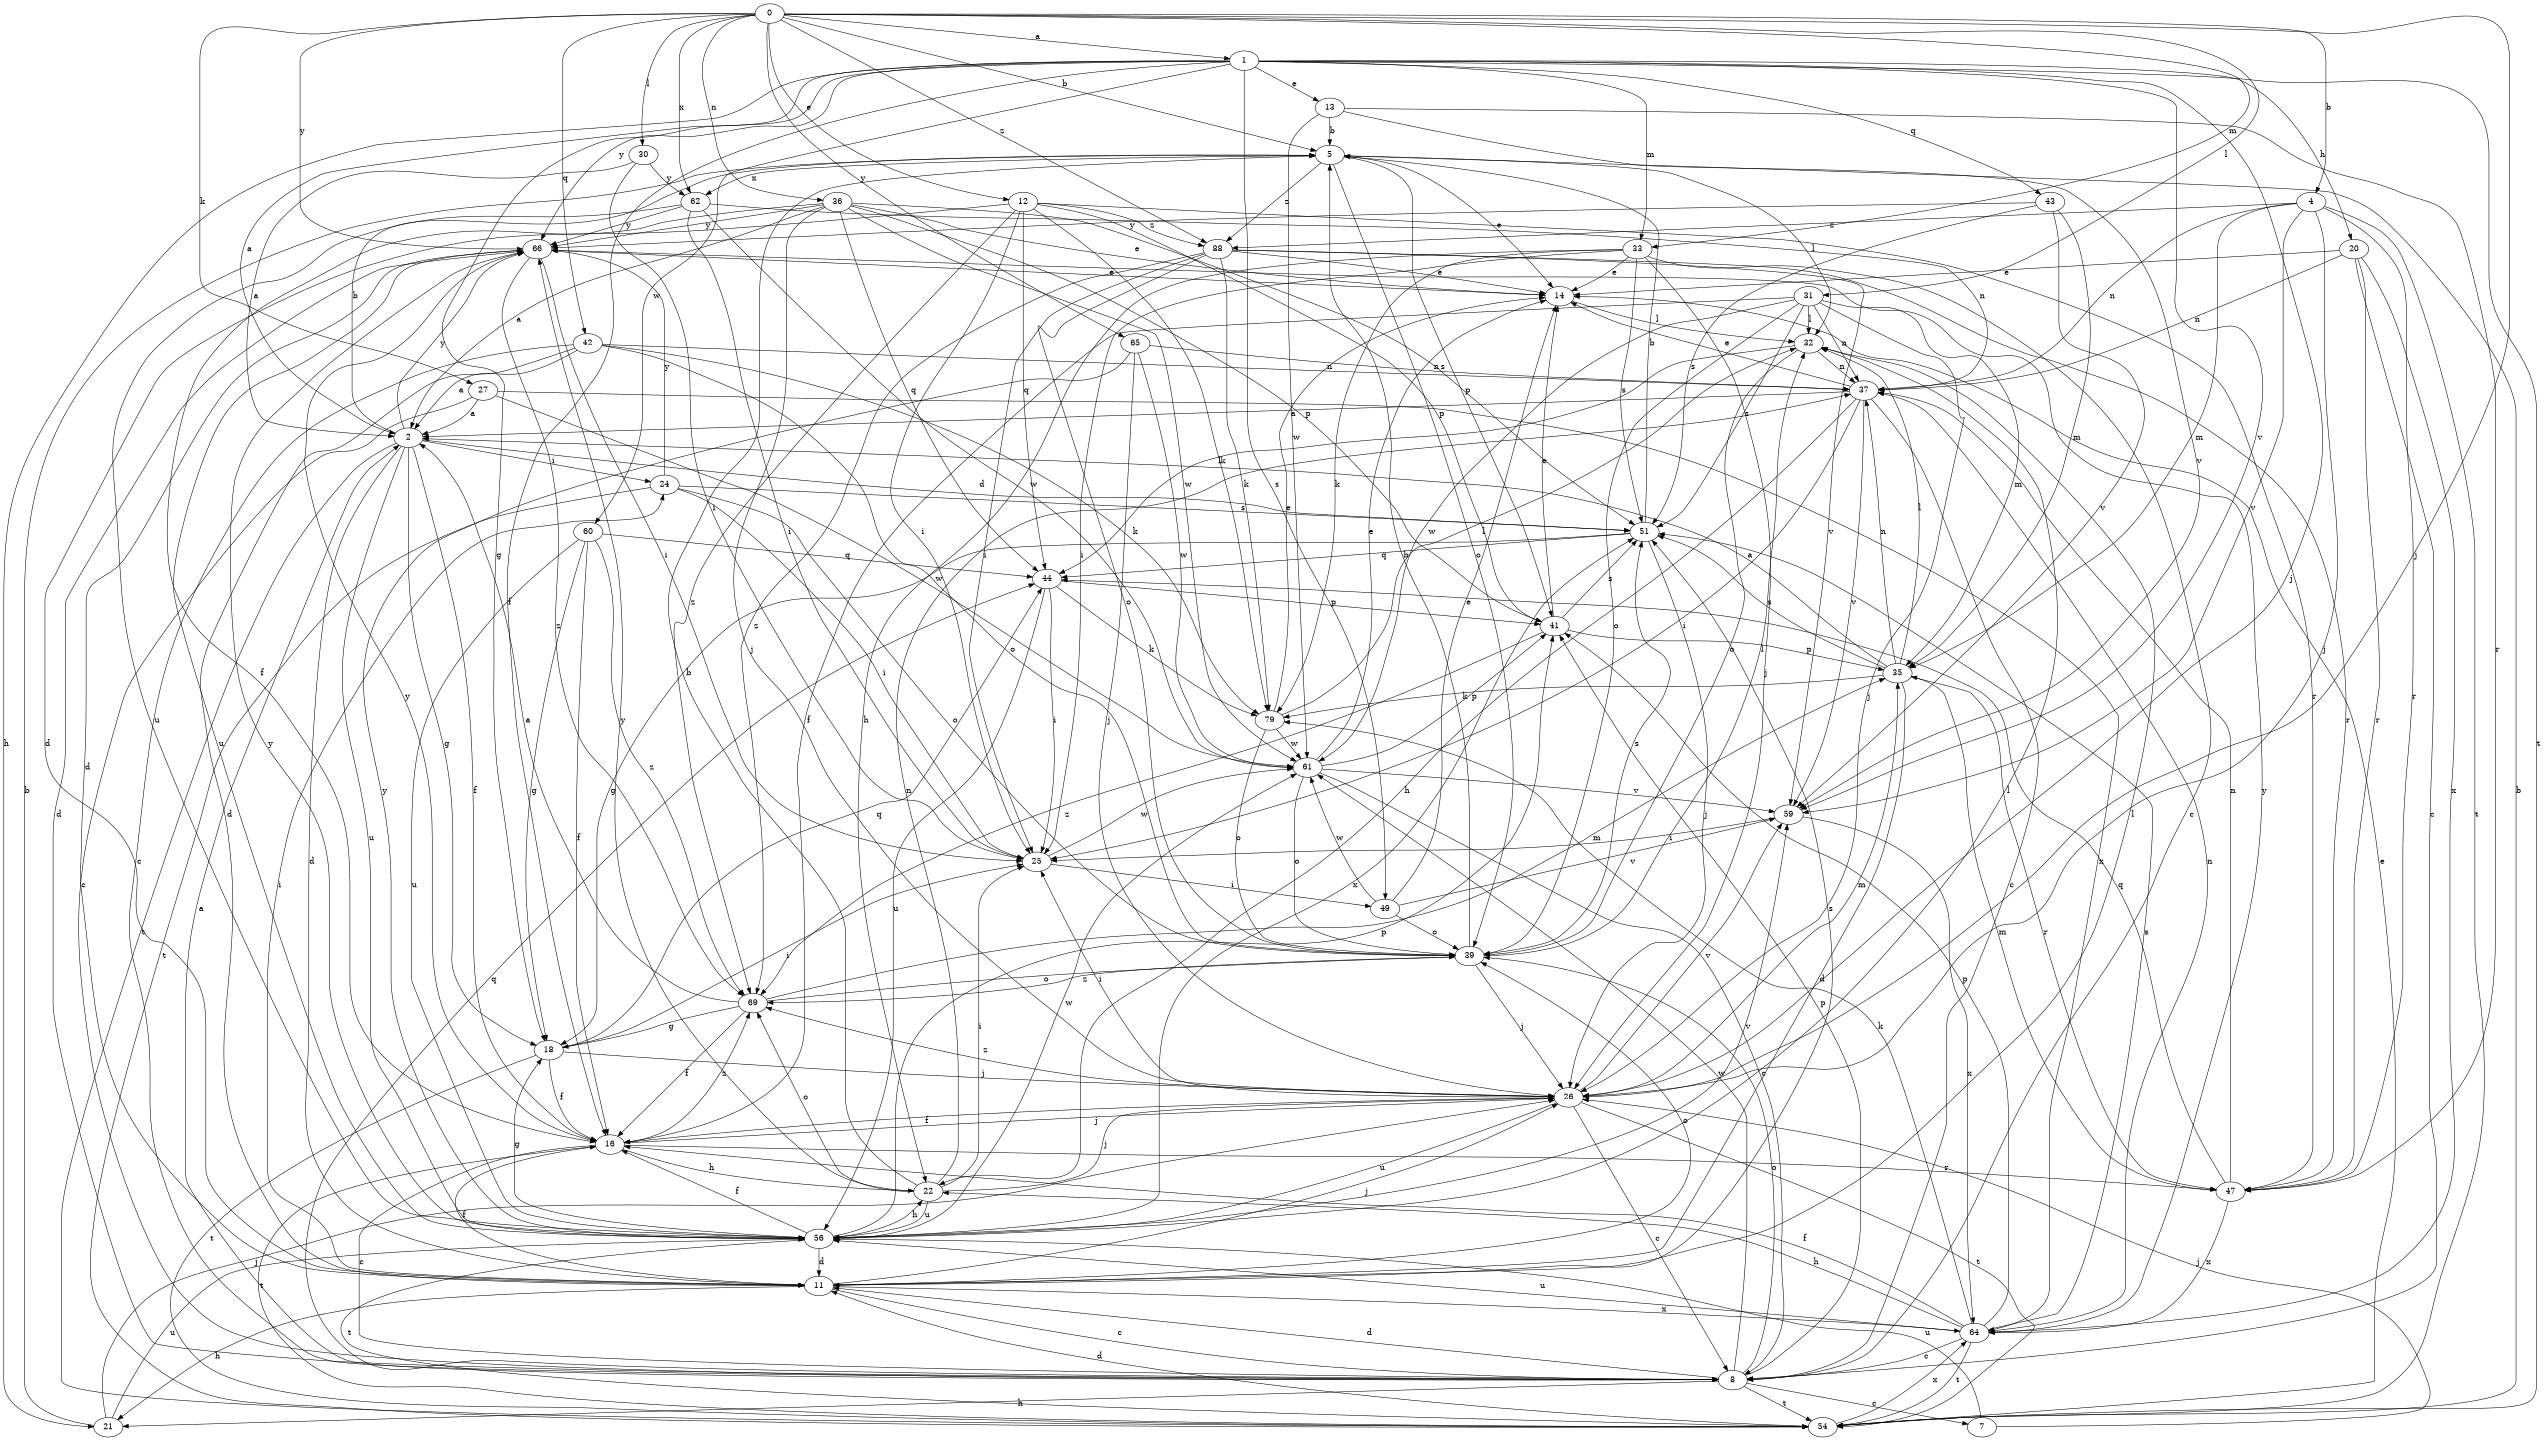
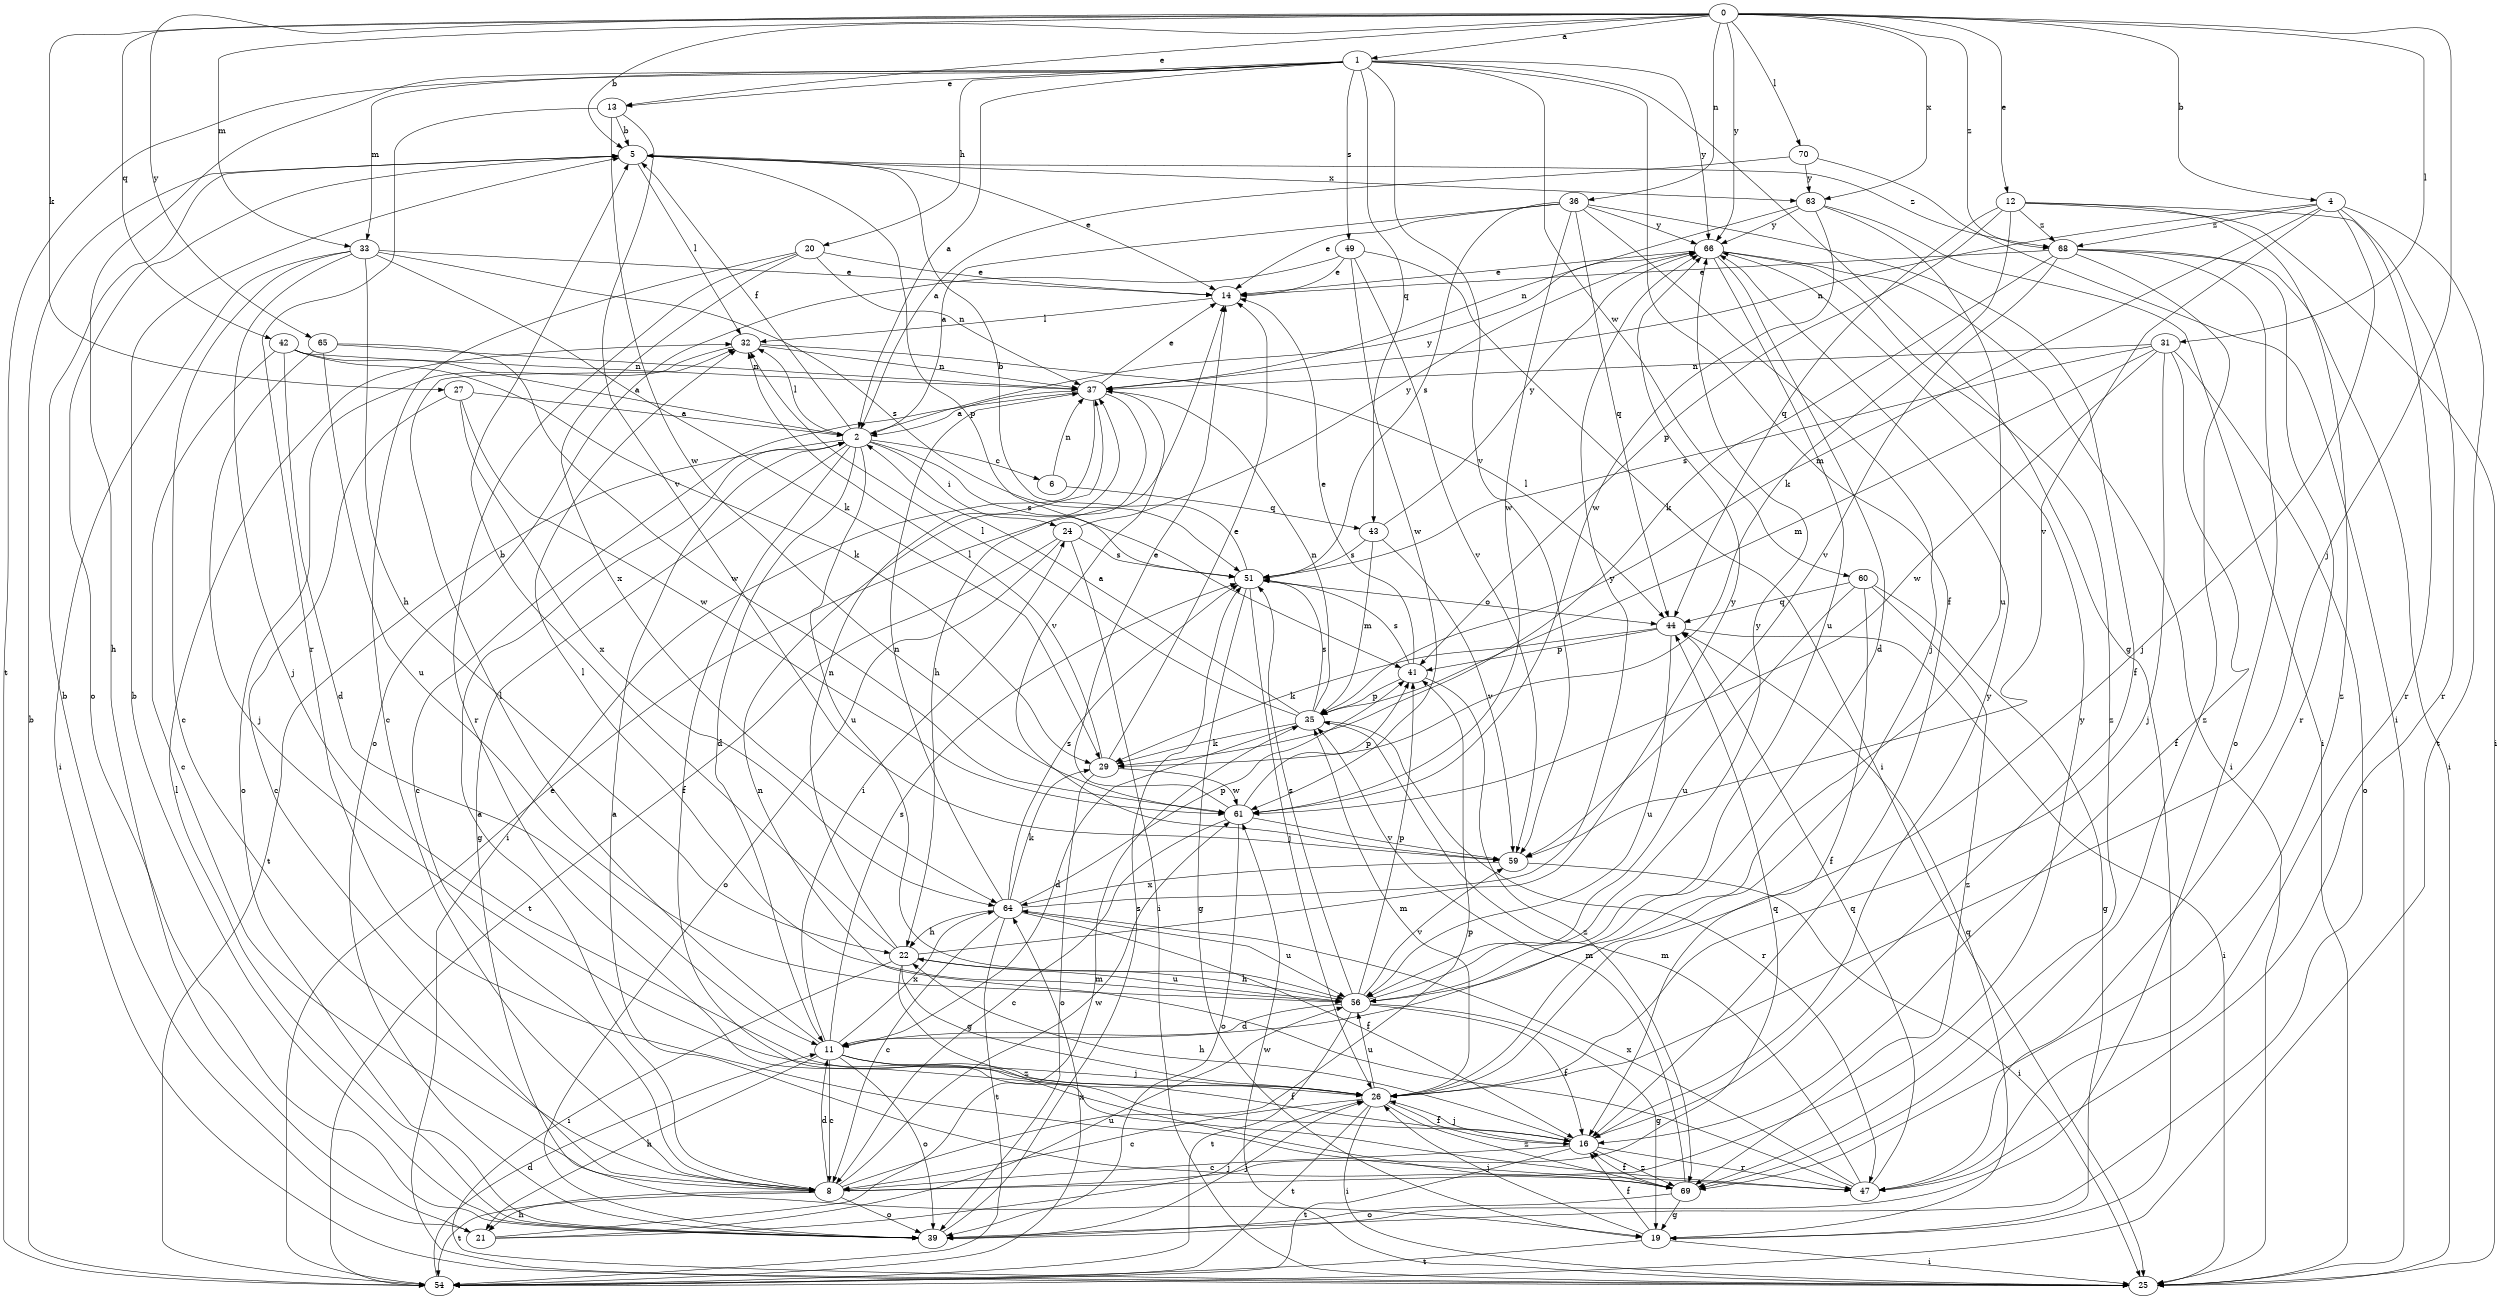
none -> (1170, 51)
(644, 155) -> (1804, 155)
(696, 202) -> (1811, 202)
(1218, 249) -> (2063, 249)
(355, 296) -> (757, 296)
(2295, 302) -> none
(1809, 317) -> (795, 401)
(1243, 374) -> none
(982, 485) -> (1030, 508)
none -> (1052, 485)
(1384, 555) -> (1488, 603)
(45, 667) -> none
(1041, 677) -> none
(1270, 720) -> (1104, 768)
(385, 791) -> (421, 673)
(59, 815) -> (2082, 720)
(1208, 885) -> (1837, 688)
(1356, 885) -> (1291, 791)
(1689, 967) -> none
(1063, 981) -> none
(1051, 1029) -> none
(549, 1050) -> (1656, 1239)
none -> (980, 1095)
(806, 1097) -> (1026, 1074)
(1106, 1145) -> (970, 1027)
(1982, 1427) -> none
